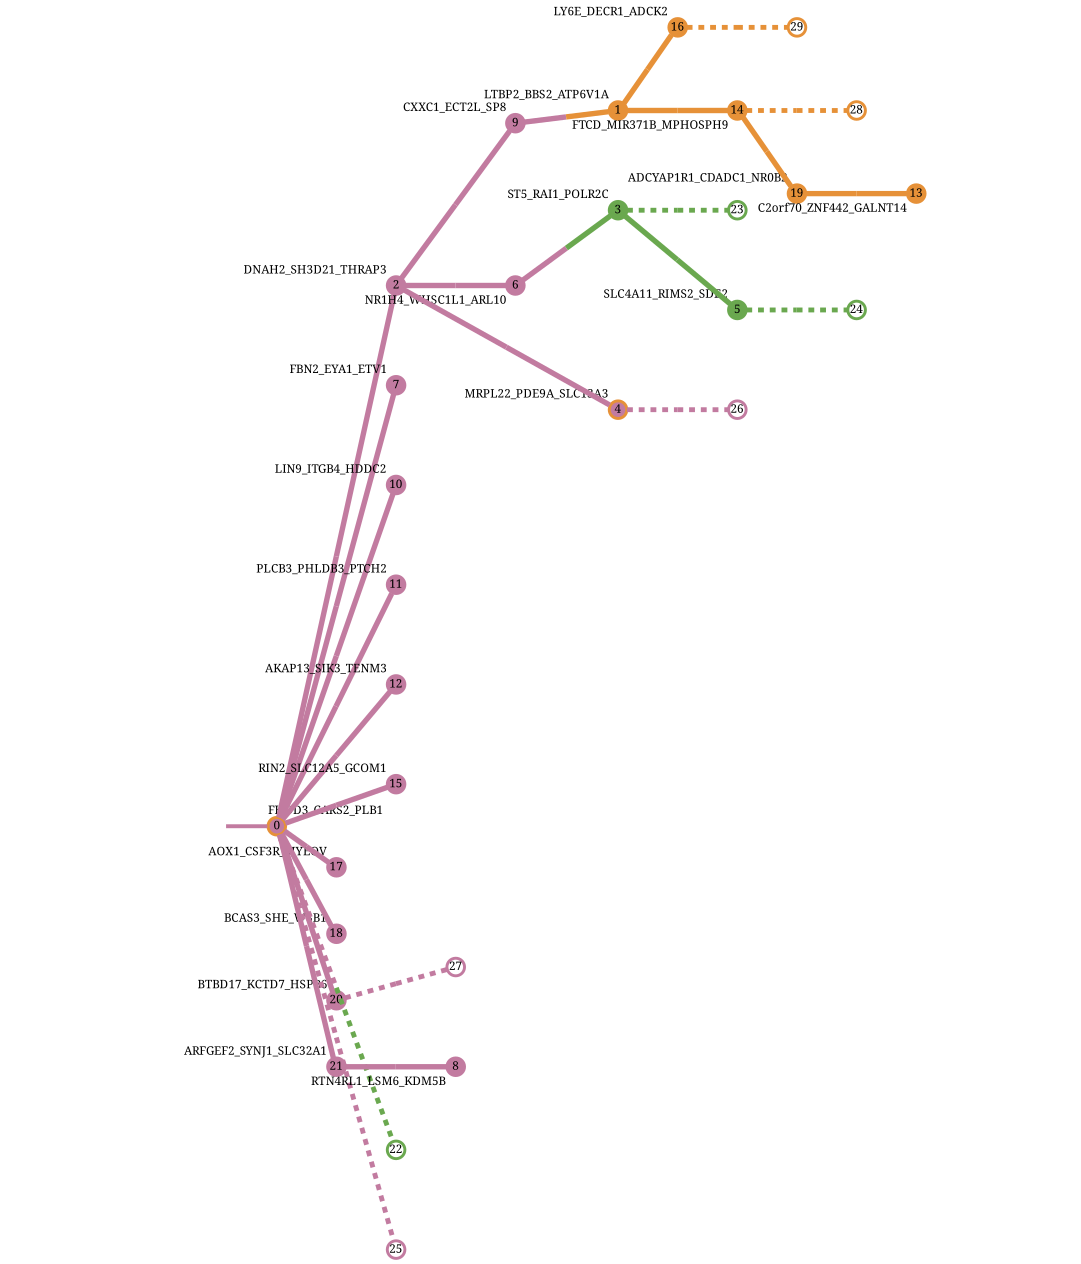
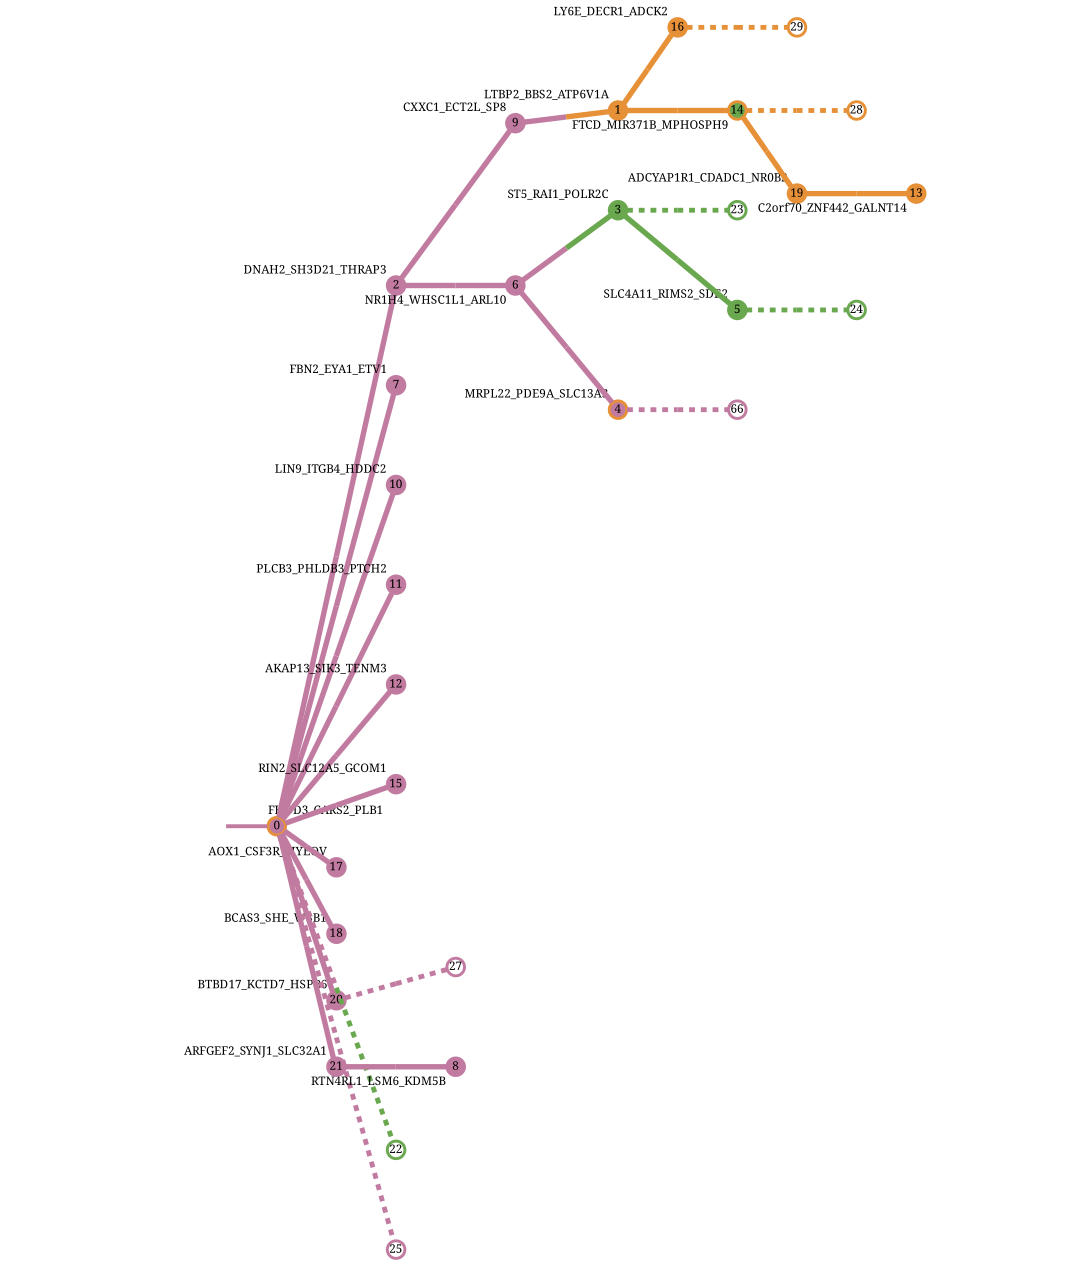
(737, 110) -> (737, 110)
(507, 347) -> (567, 348)
(737, 410) -> (737, 410)
